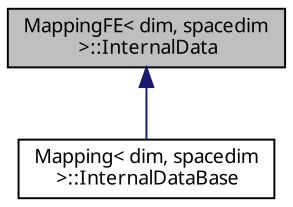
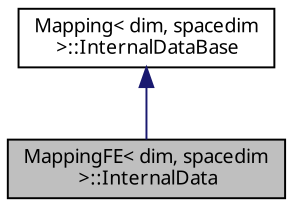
(146, 114) -> (146, 114)
